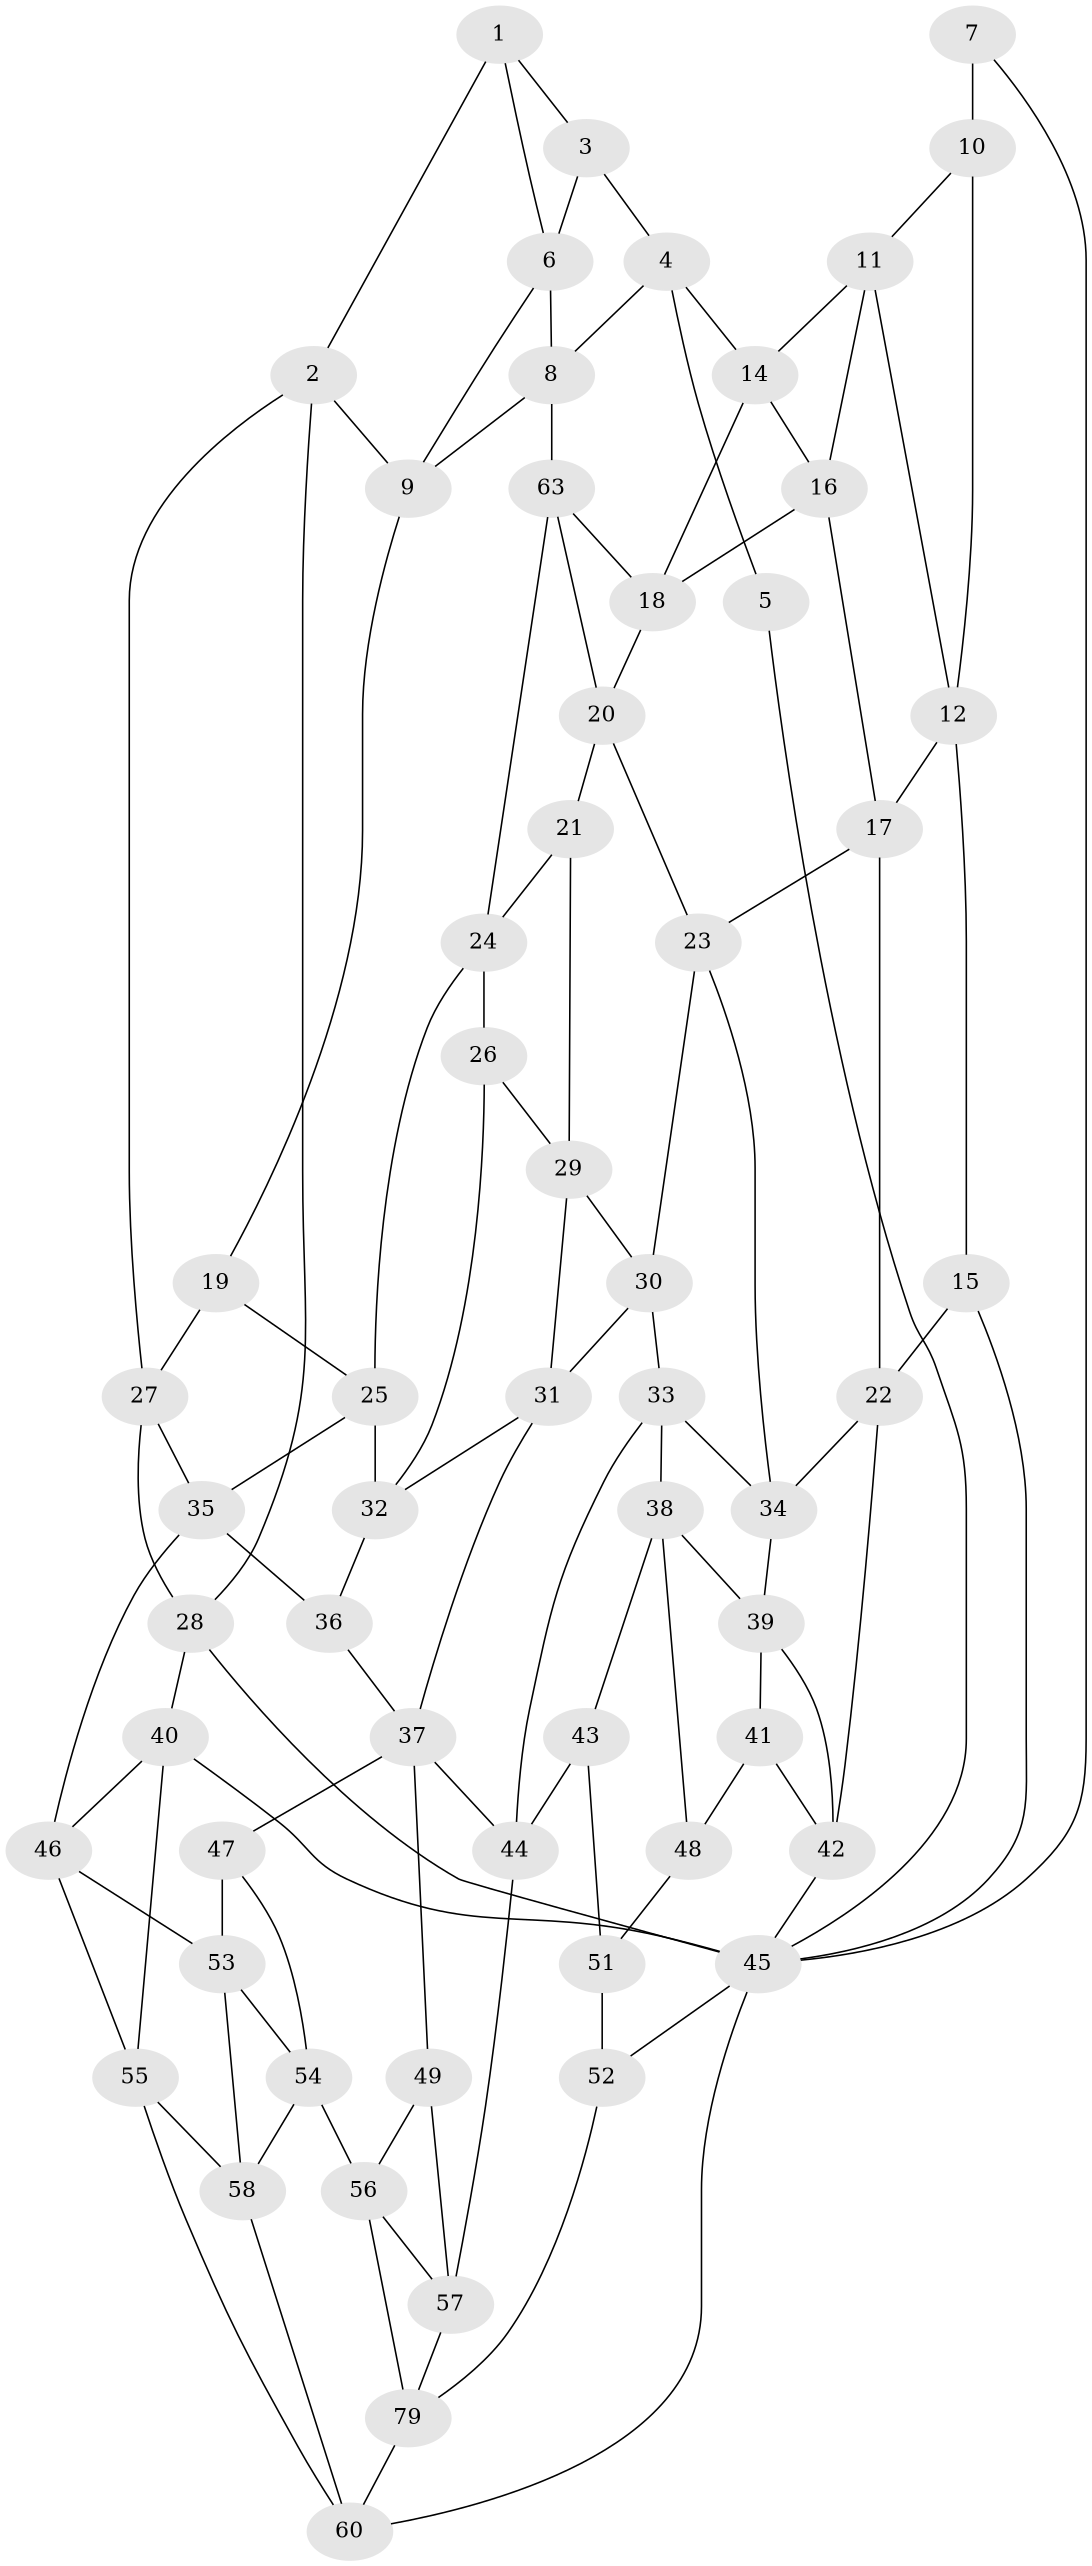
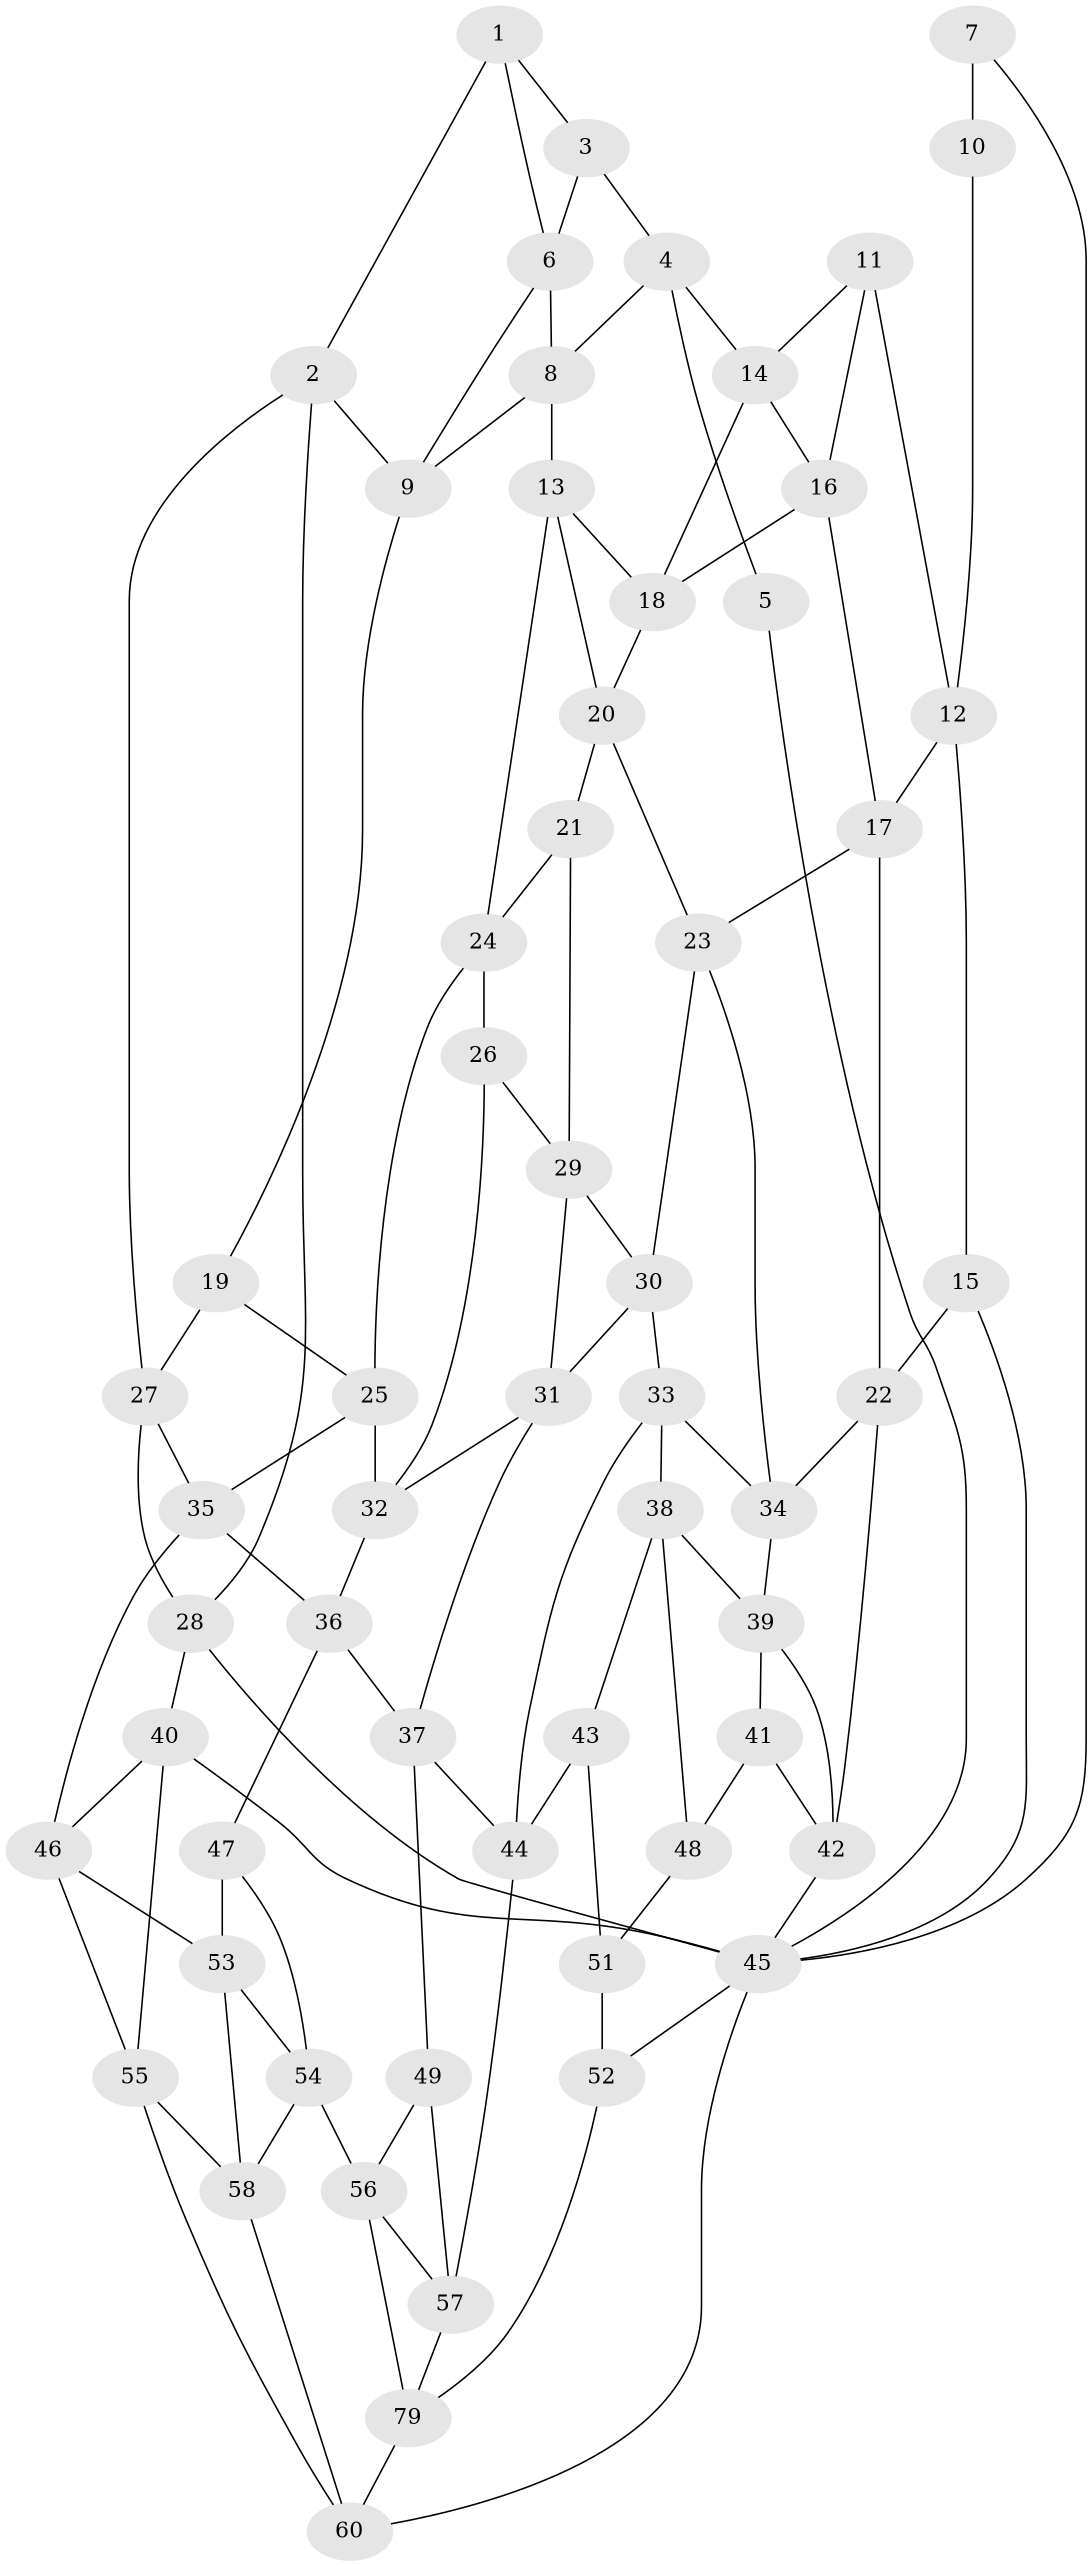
(921, 205) -> none
(552, 489) -> (552, 489)
(318, 1794) -> (274, 1741)
